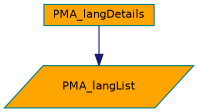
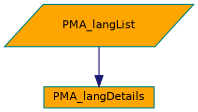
(99, 40) -> (99, 61)
